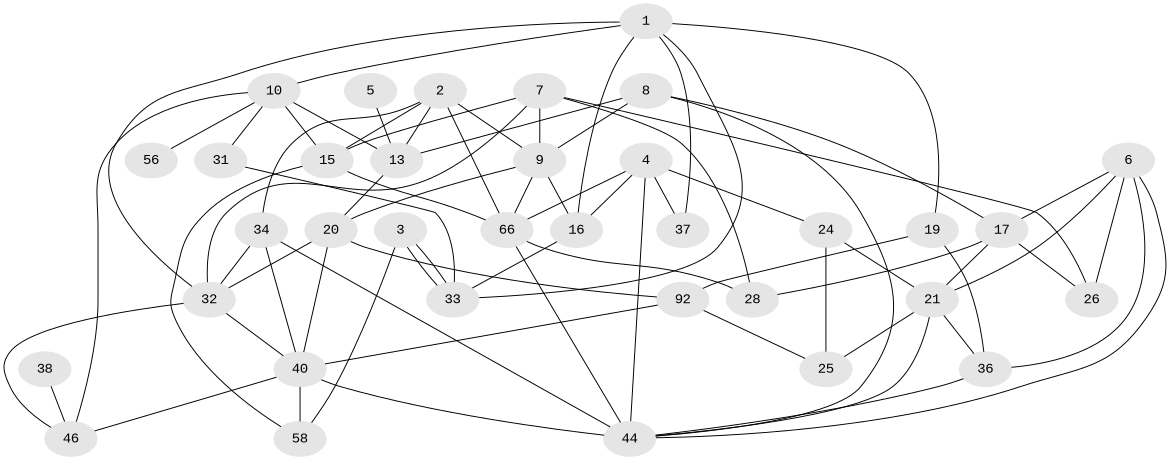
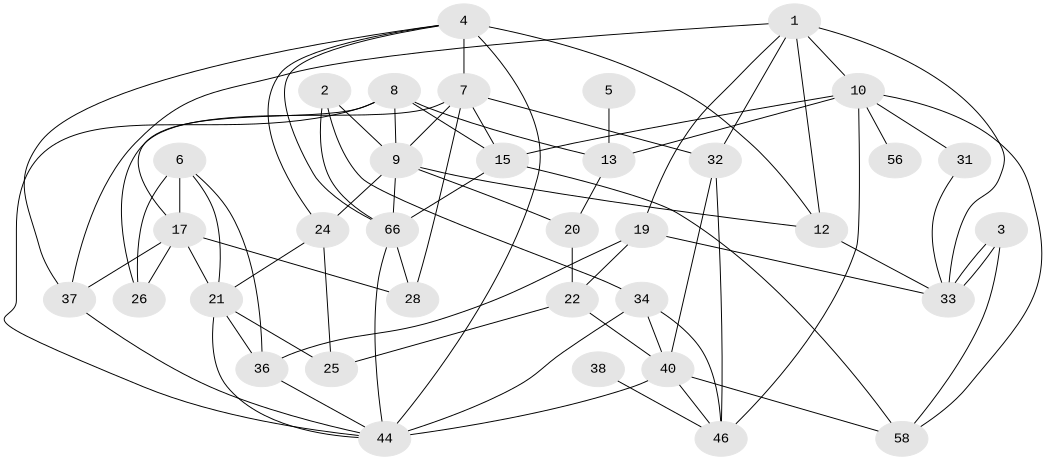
none -> (464, 56)
(389, 122) -> (448, 126)
(414, 133) -> none
none -> (360, 195)
(577, 230) -> (822, 230)
none -> (1041, 238)
(276, 261) -> none
(235, 265) -> (706, 358)
none -> (795, 265)
none -> (123, 266)
(316, 300) -> none
(683, 300) -> (572, 300)
(986, 396) -> (216, 389)
